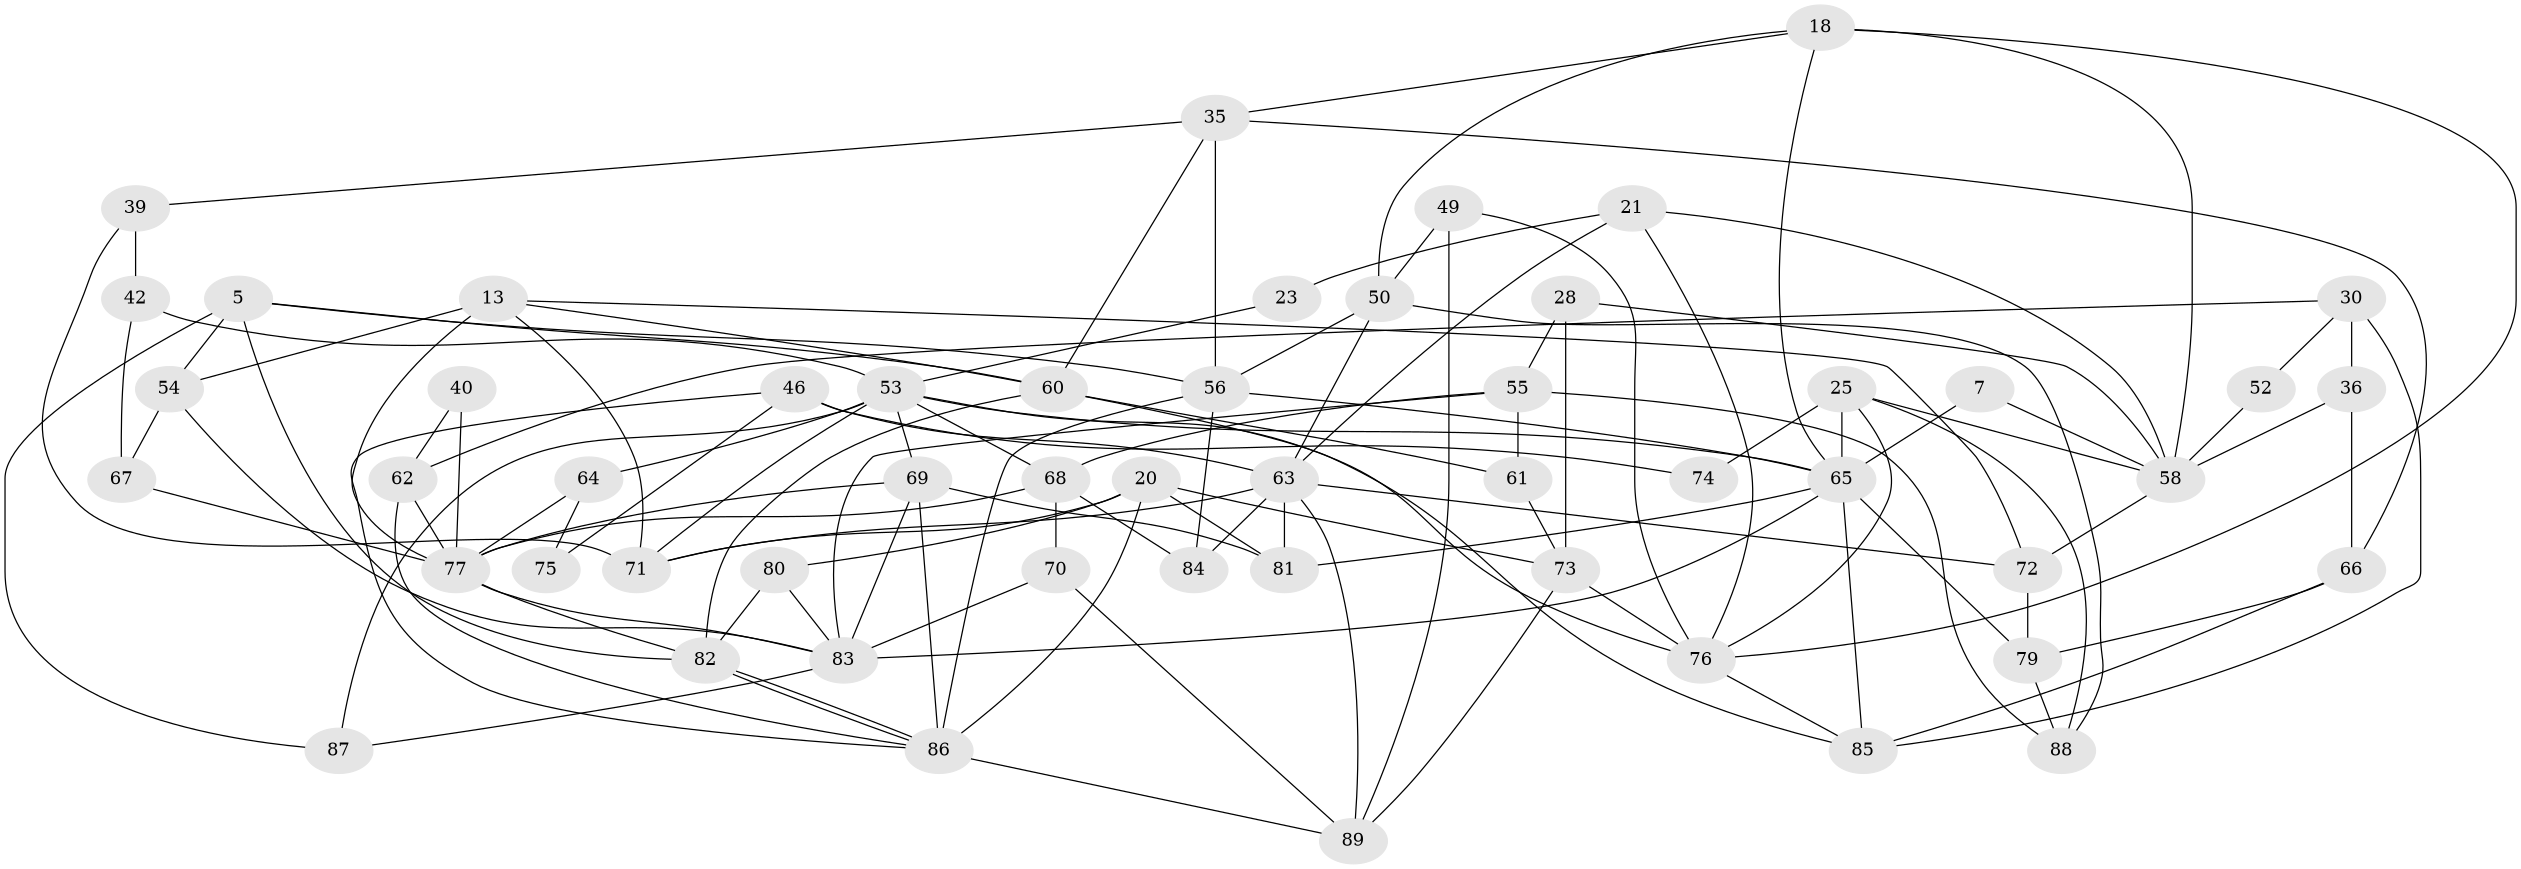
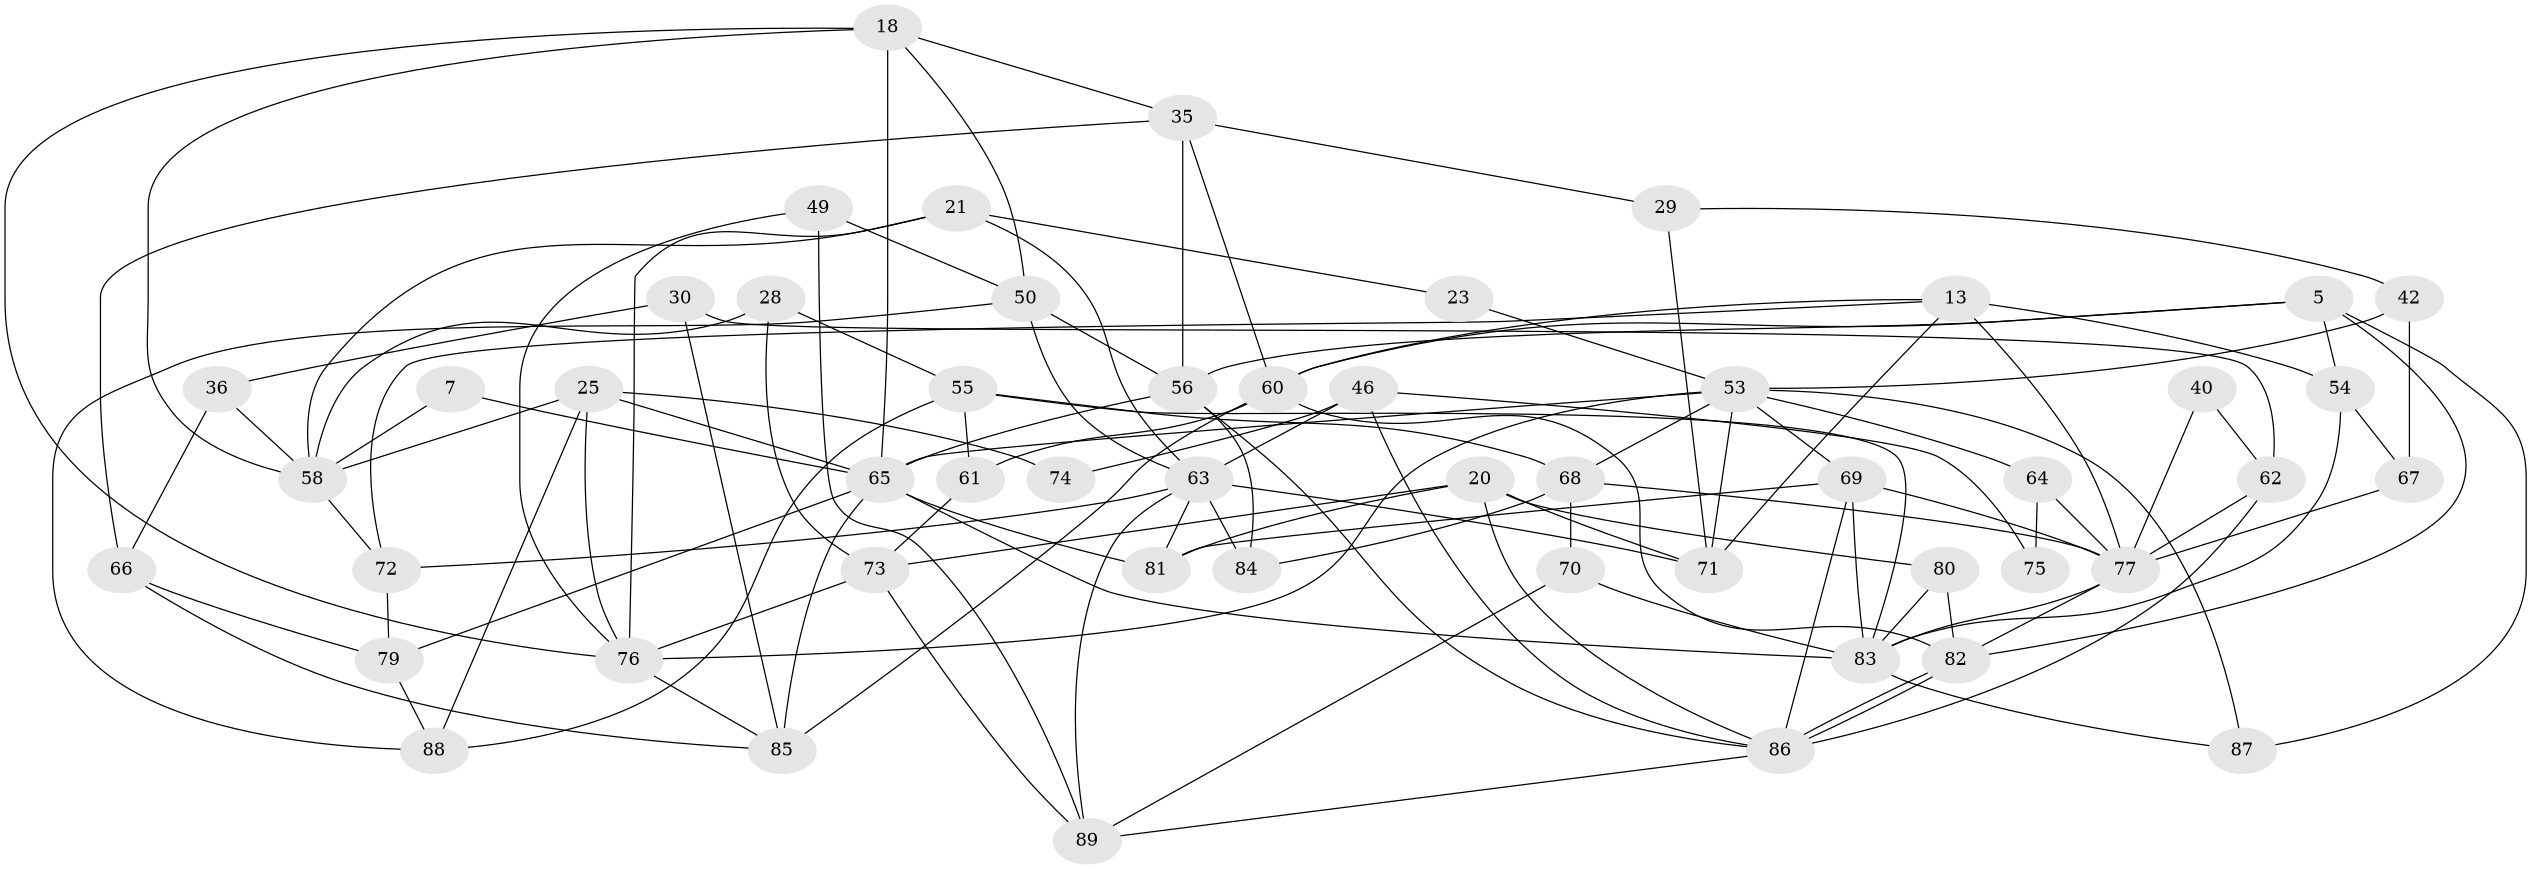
(136, 208) -> (1666, 208)
(2261, 389) -> none
